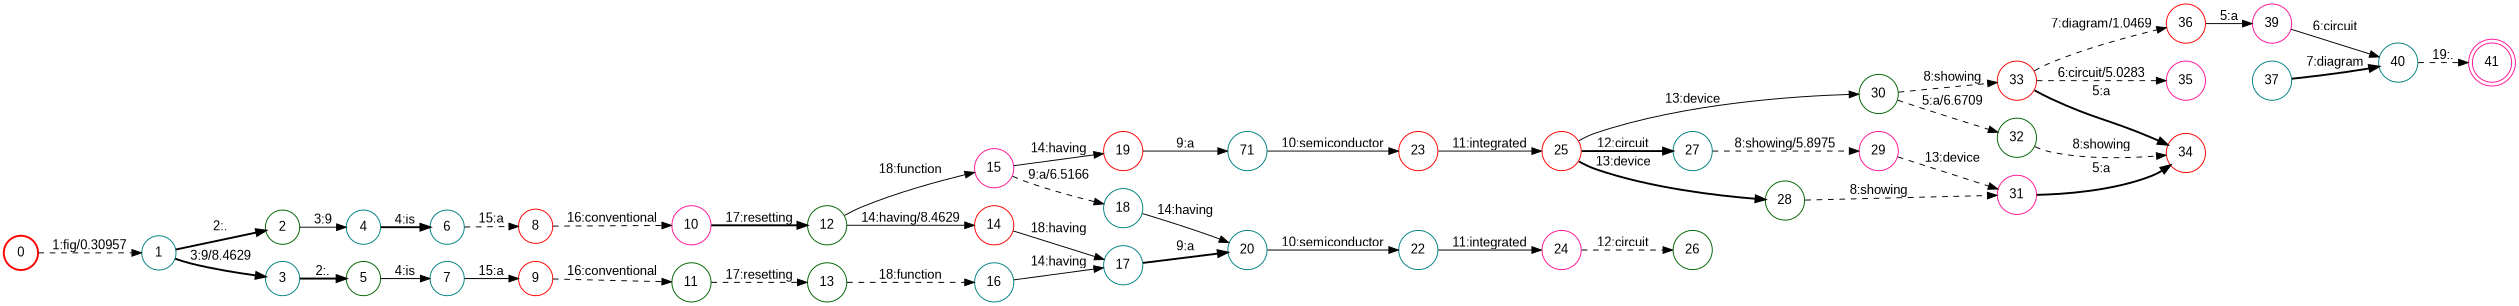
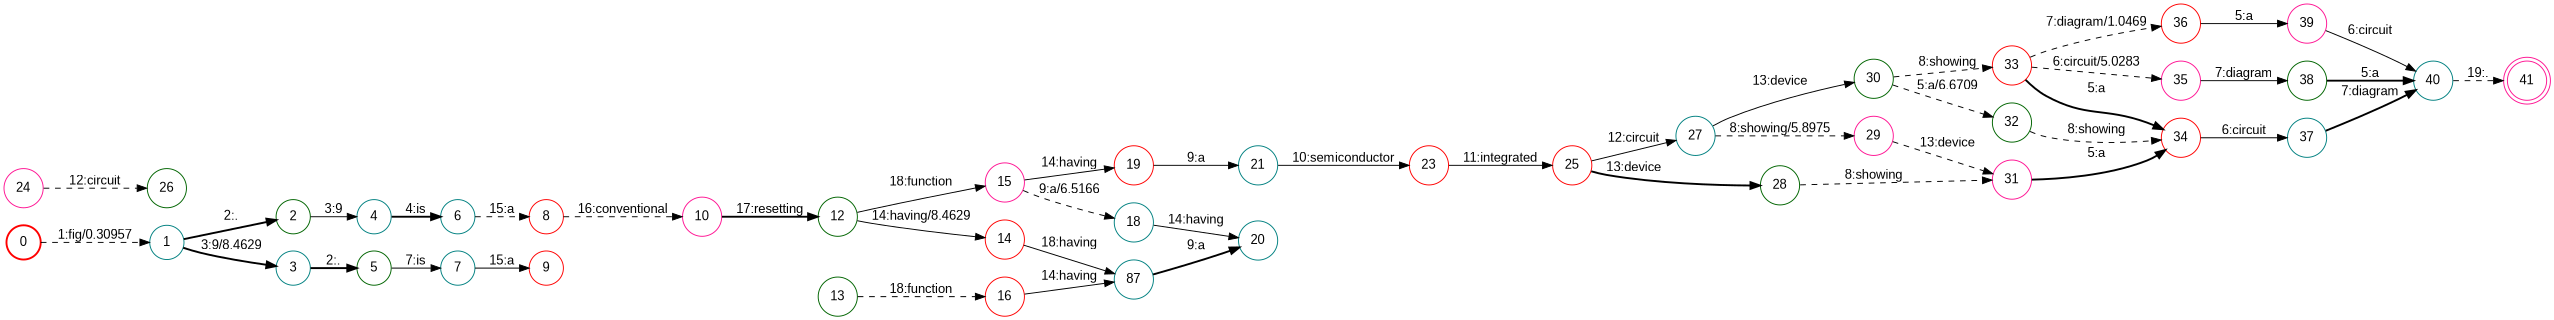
none -> (2307, 81)
(1712, 107) -> (1778, 101)
none -> (2239, 138)
(1247, 151) -> (1258, 165)
(1622, 151) -> (1629, 152)
(1418, 250) -> none
(1123, 265) -> (1134, 280)
(405, 271) -> (416, 261)
(691, 282) -> none
(994, 282) -> (1005, 297)
